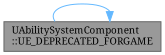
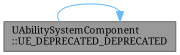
(82, 37) -> (90, 37)
